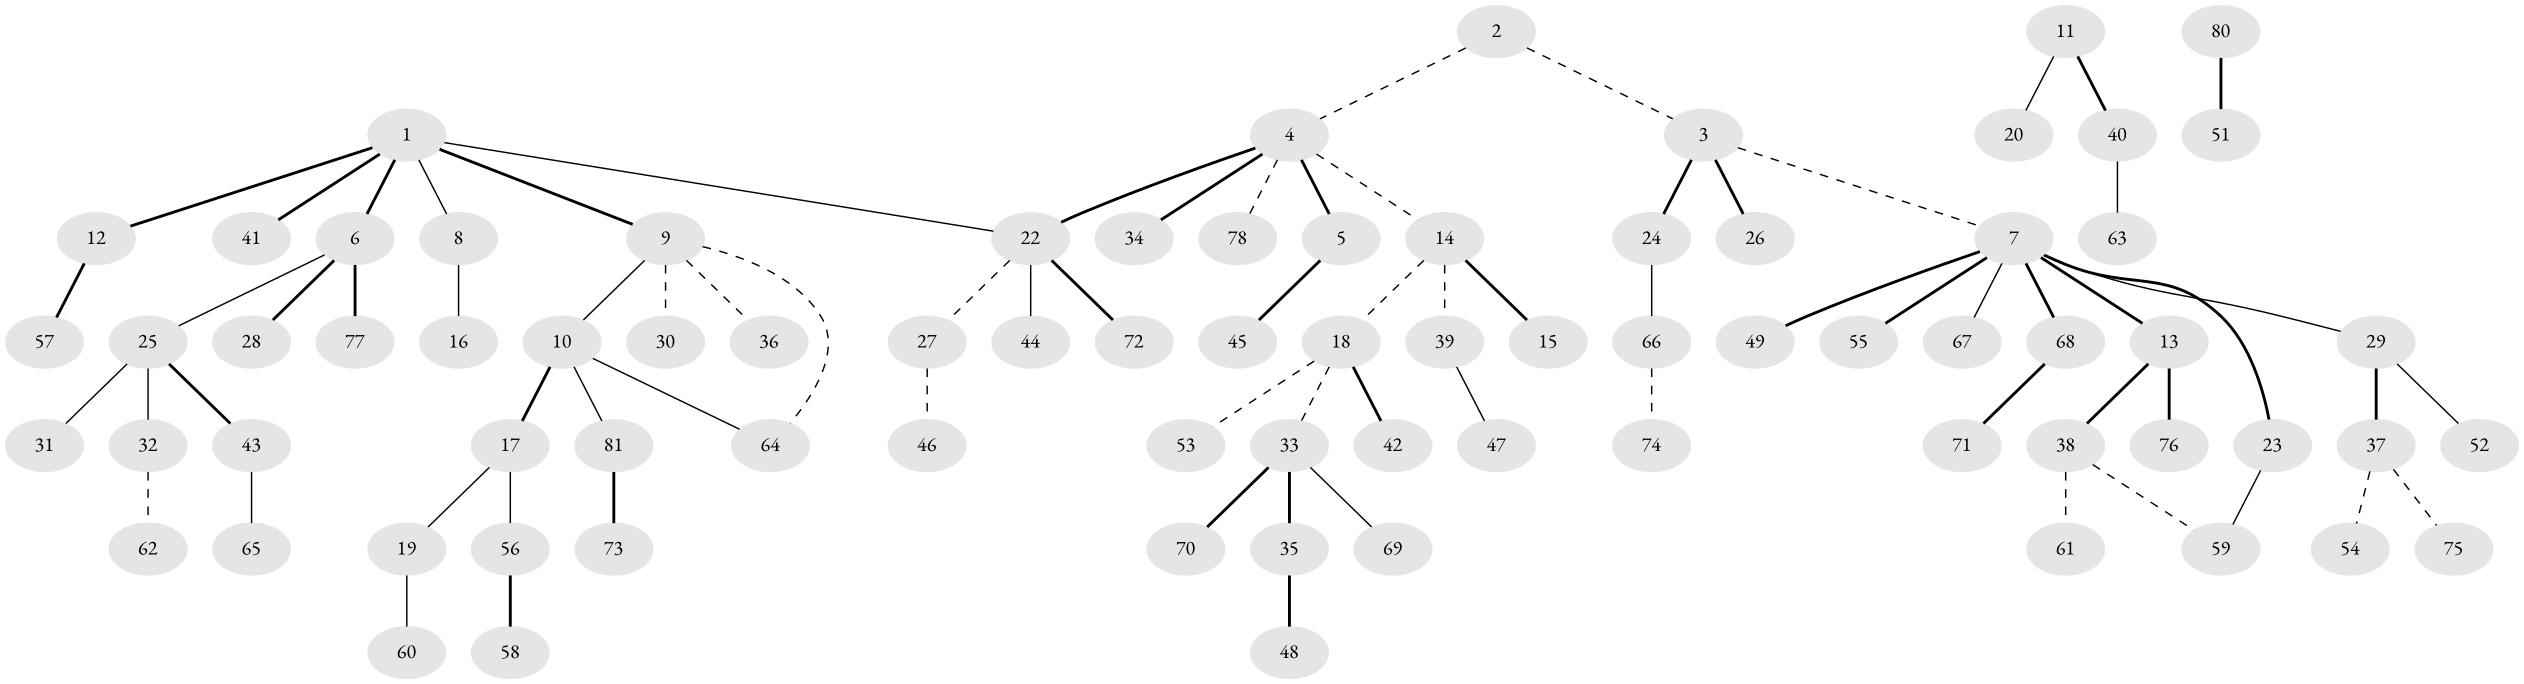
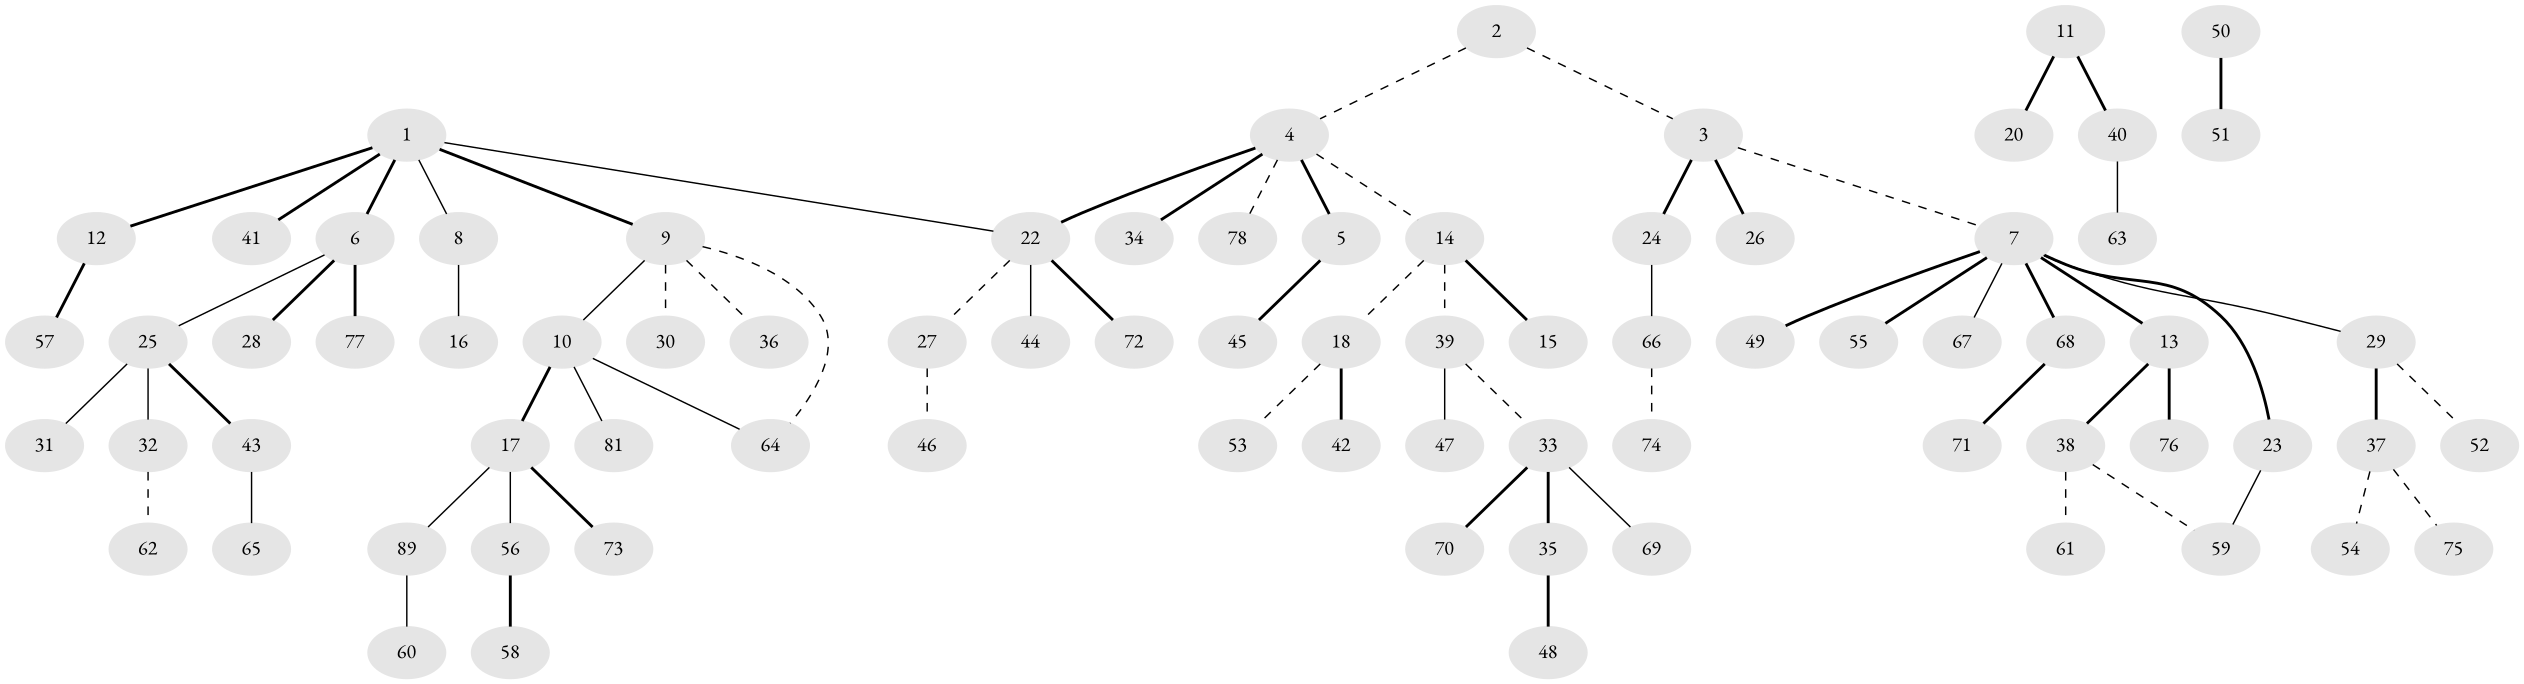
(2221, 32) -> (2221, 32)
(2040, 83) -> (2040, 83)
(1315, 394) -> (1496, 394)
(2428, 394) -> (2428, 394)
(614, 498) -> (562, 497)
(407, 549) -> (407, 549)
